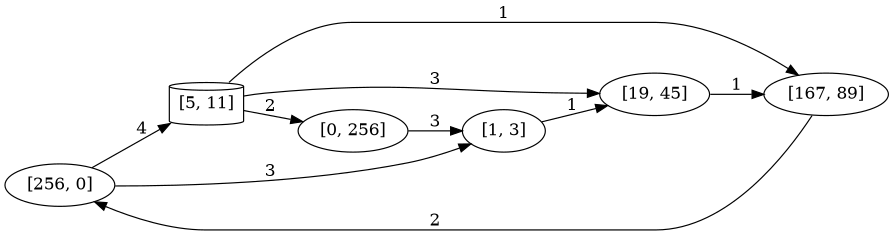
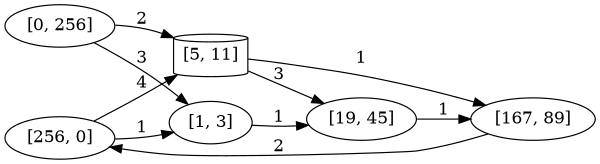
(267, 115) -> (139, 28)
(271, 172) -> (142, 128)
